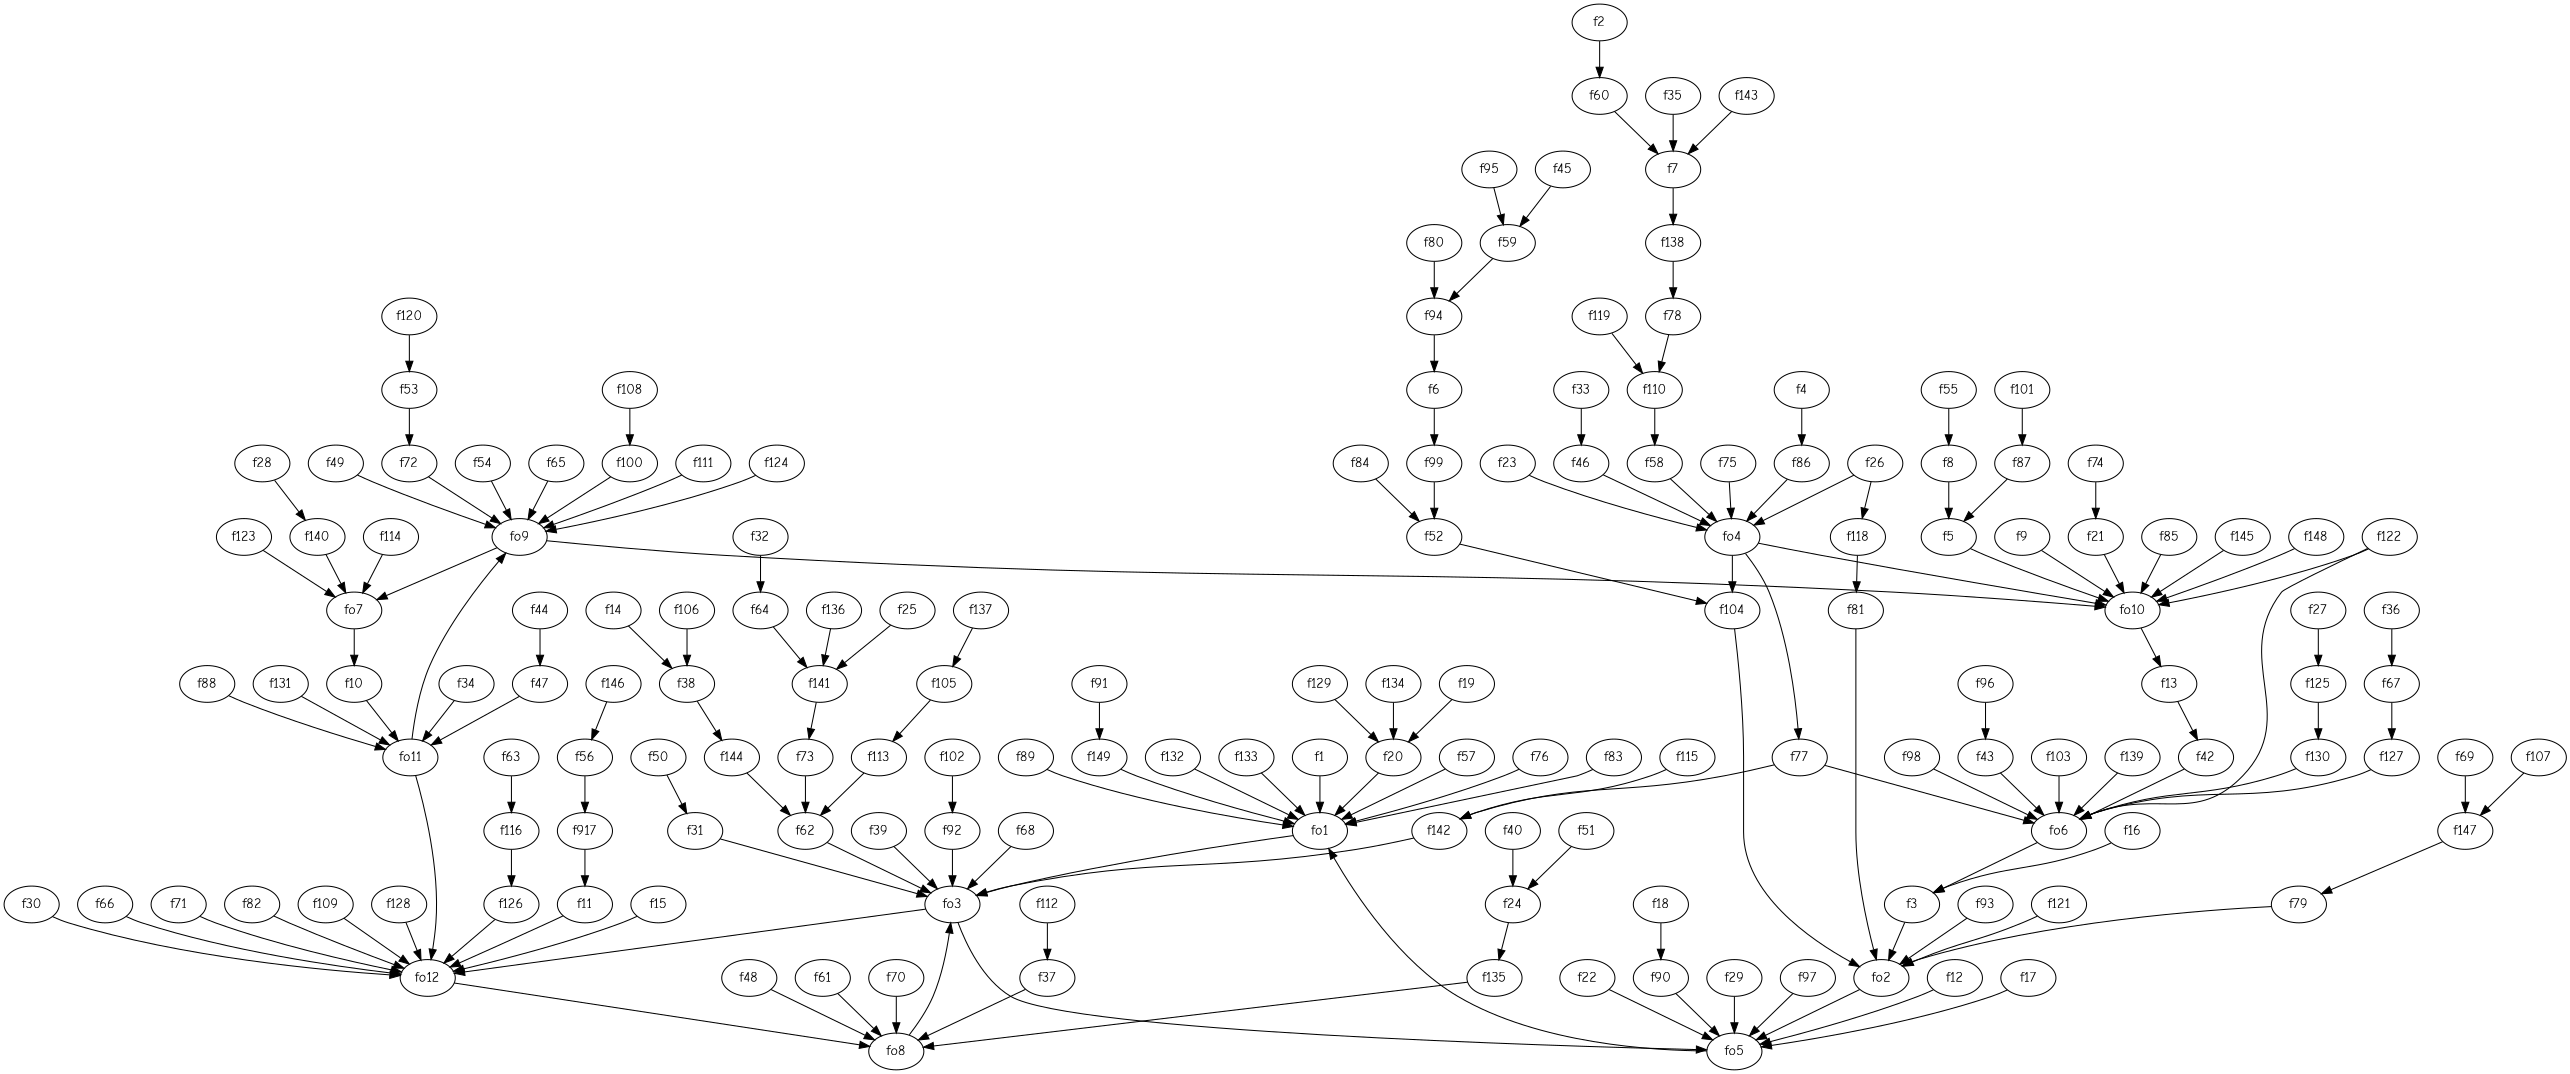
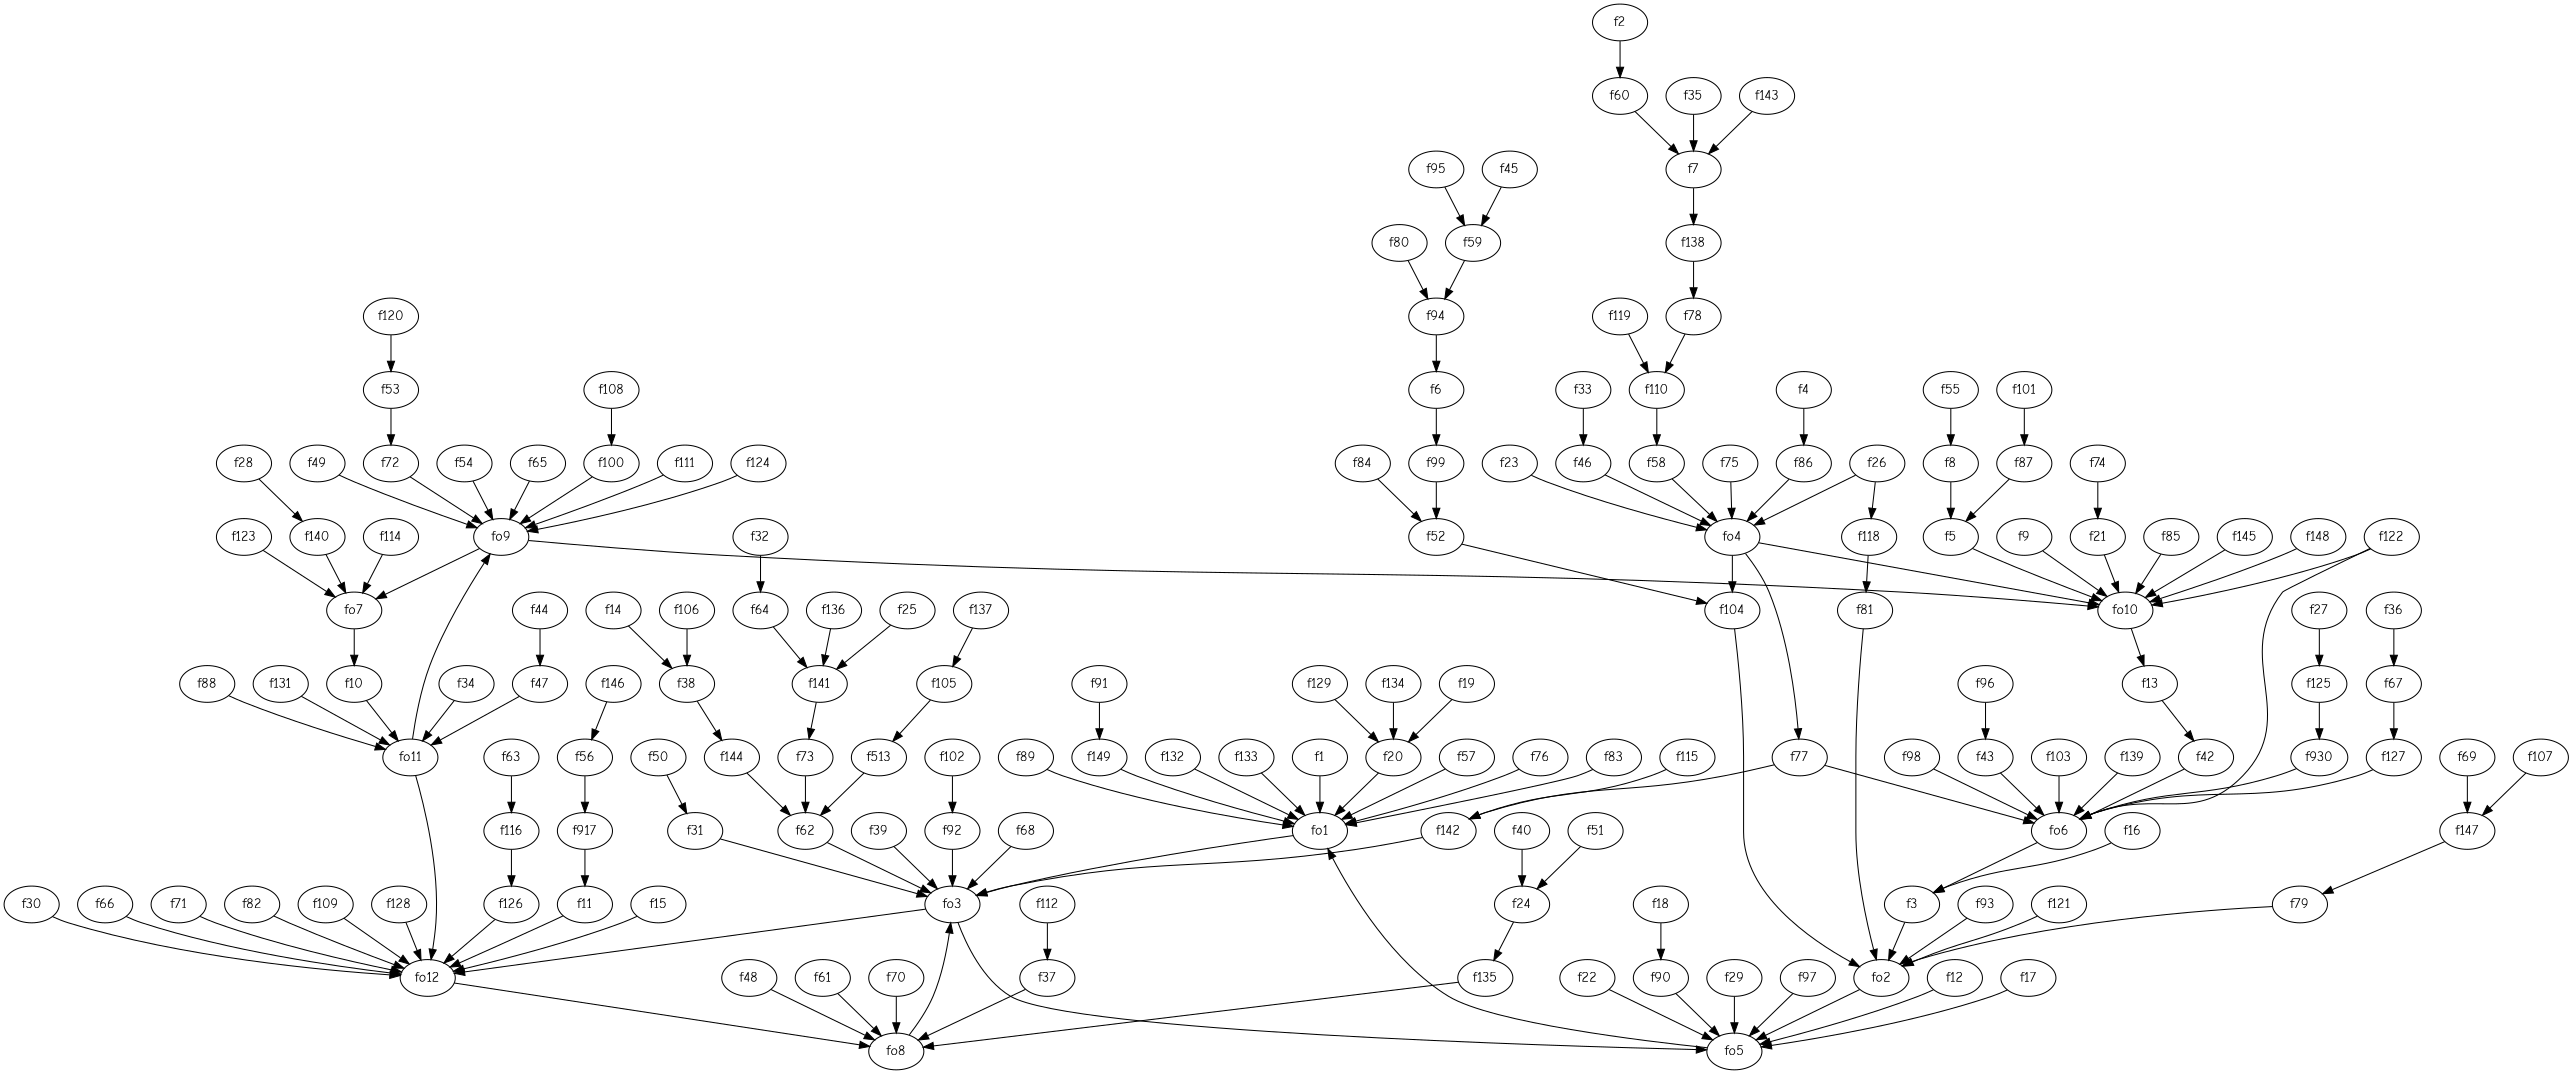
(879, 757) -> (879, 757)
(2318, 757) -> (2319, 757)
